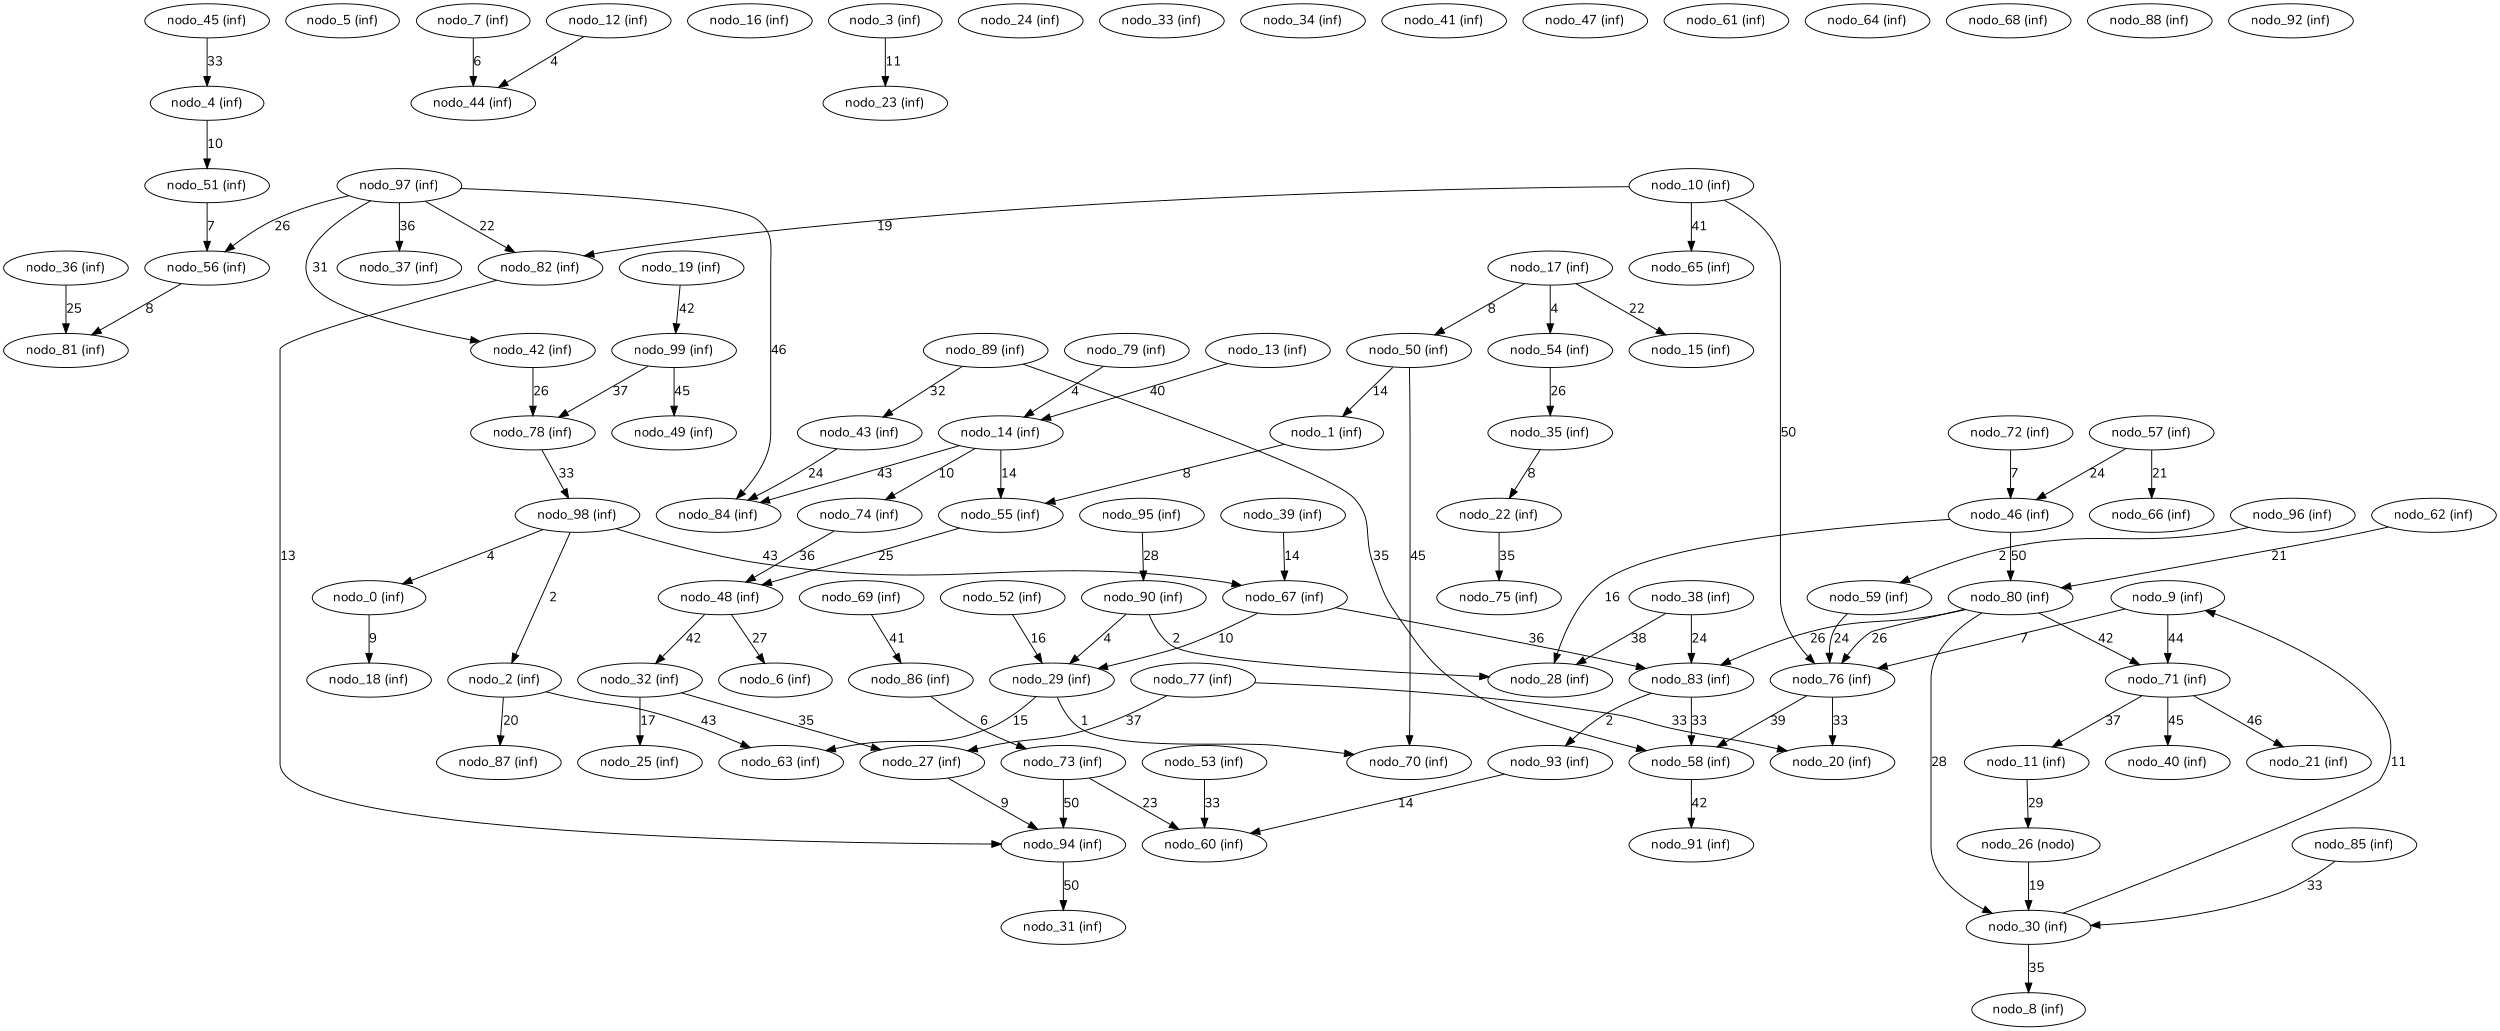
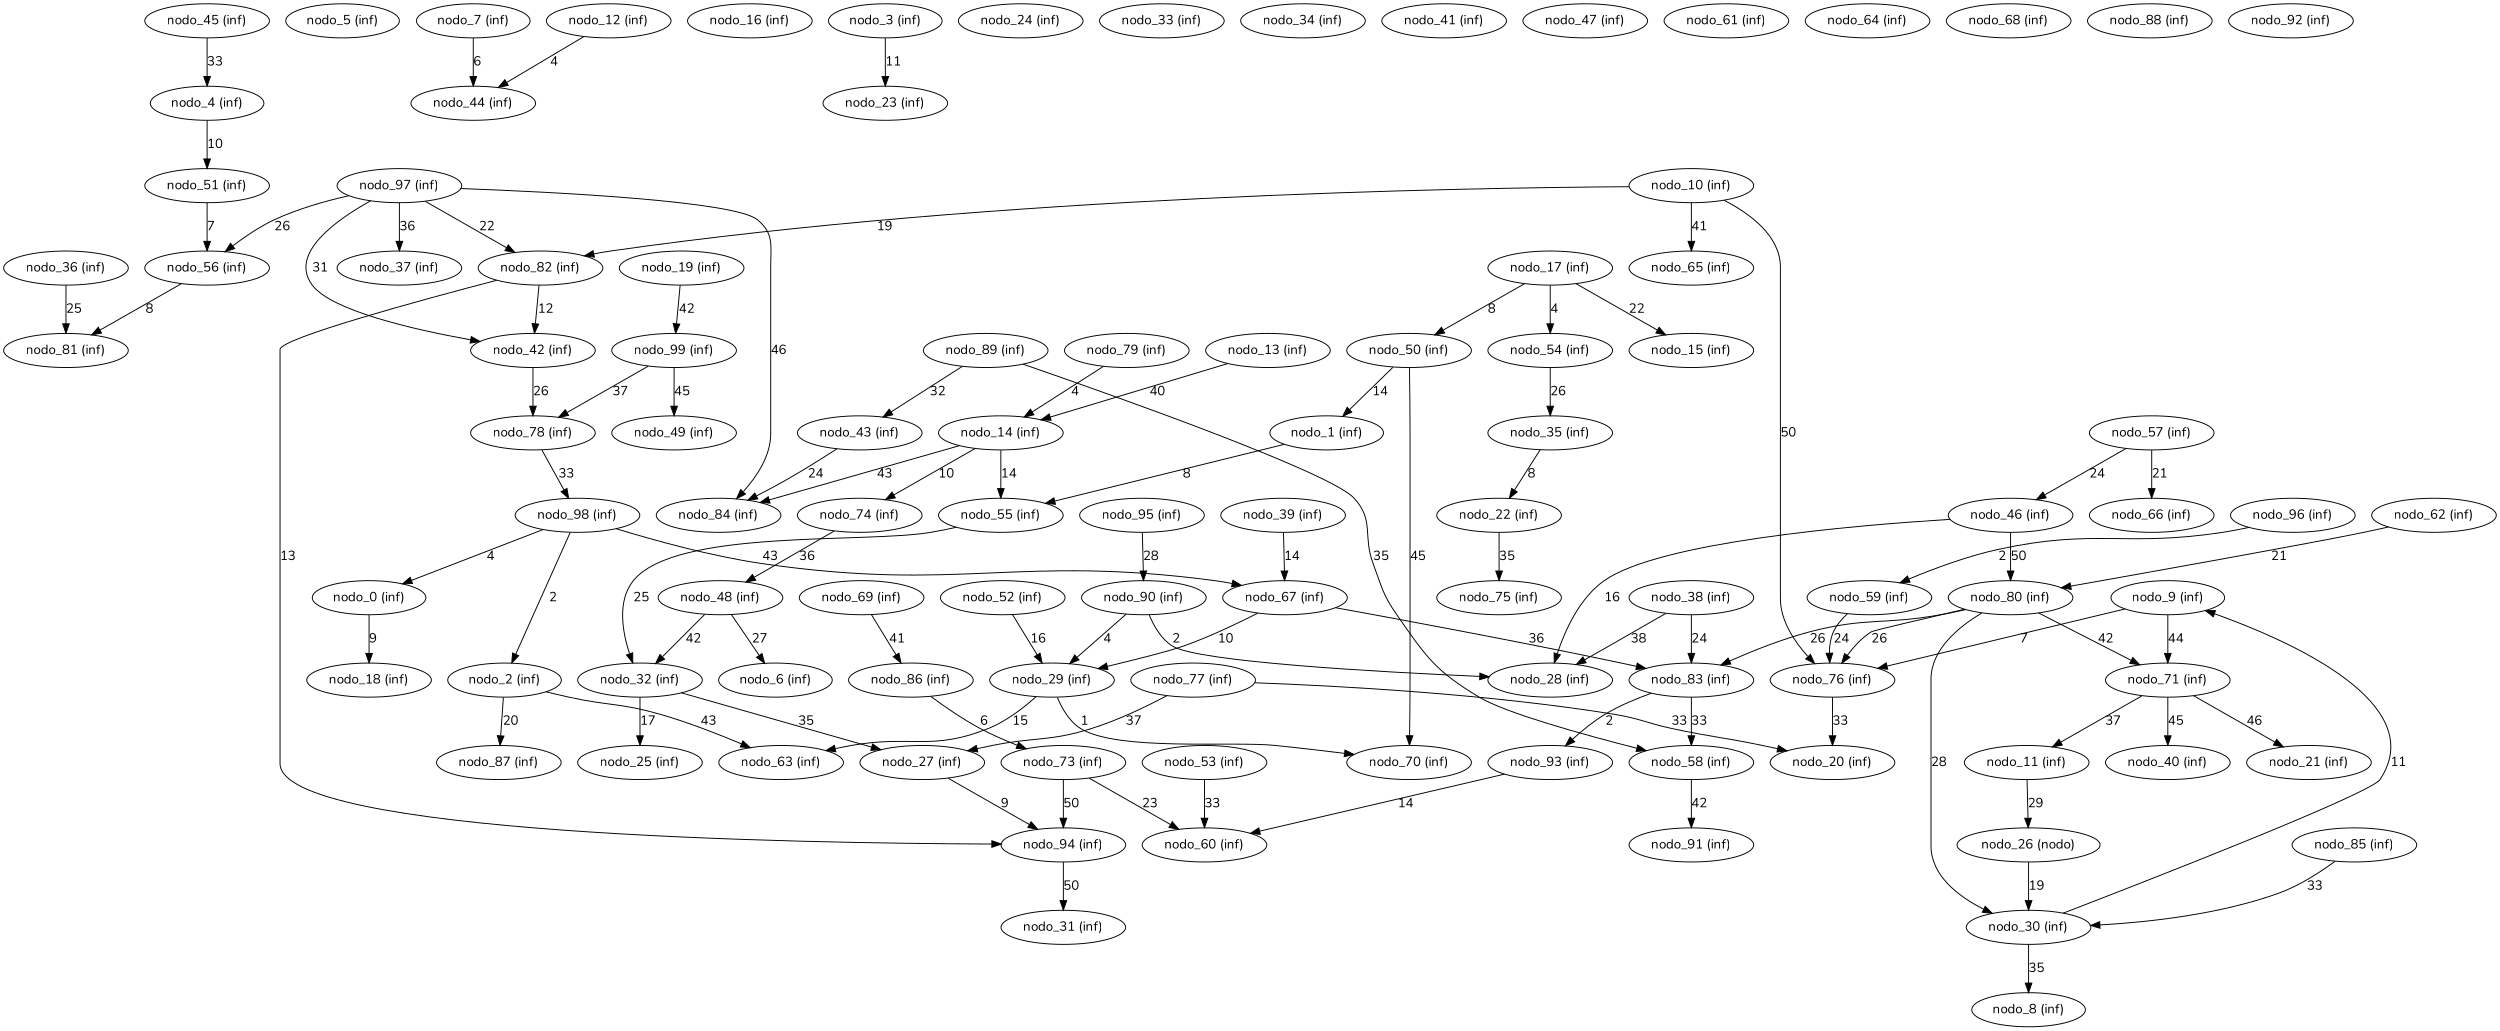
none -> (537, 305)
(2011, 433) -> none
(865, 555) -> (753, 543)
(1766, 719) -> none
